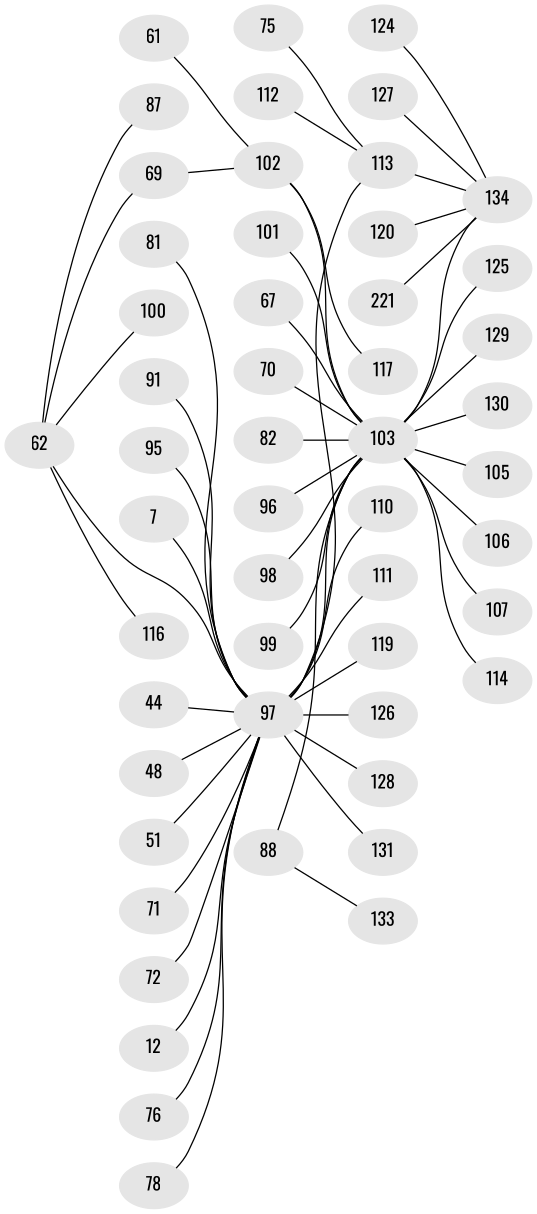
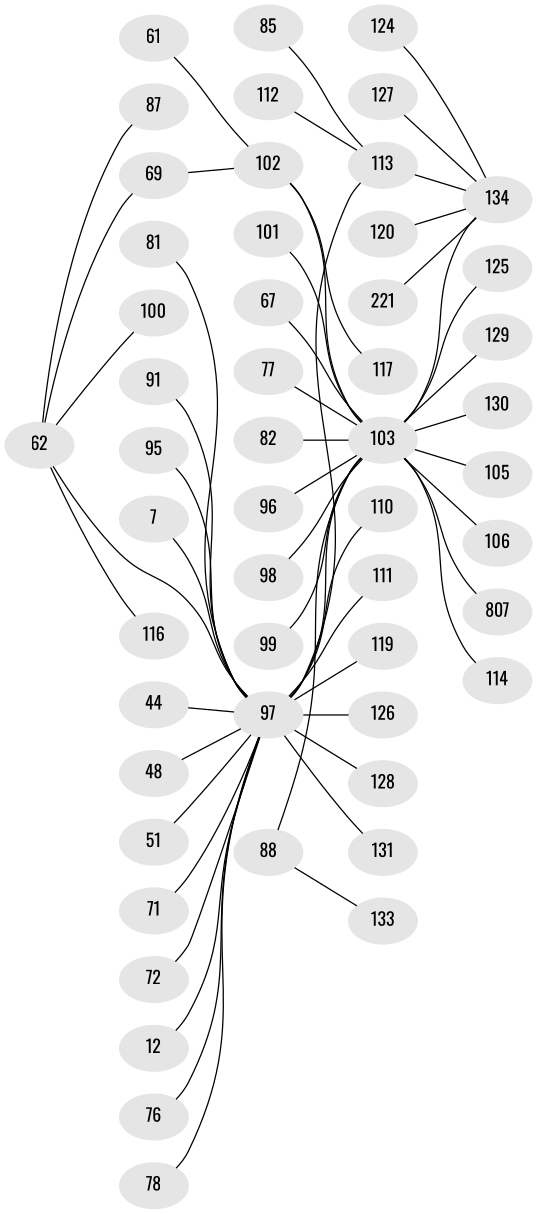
(268, 28) -> (268, 28)
(268, 371) -> (268, 371)
(497, 612) -> (497, 612)
